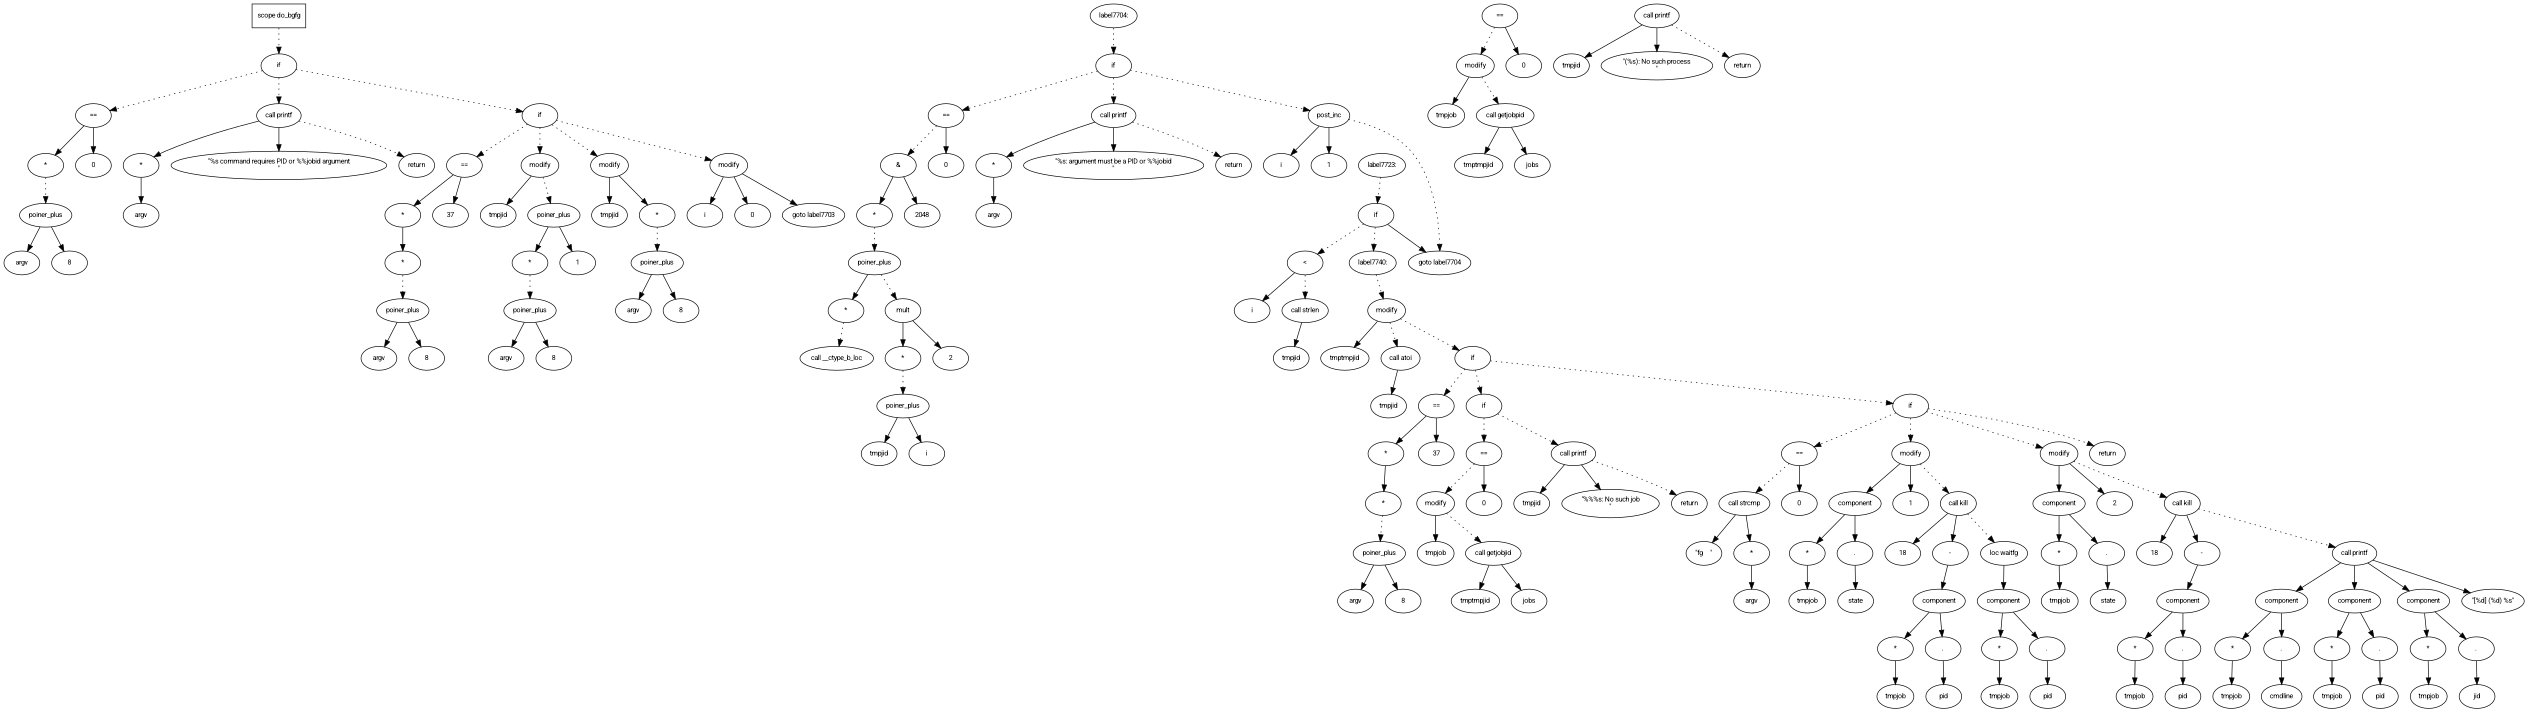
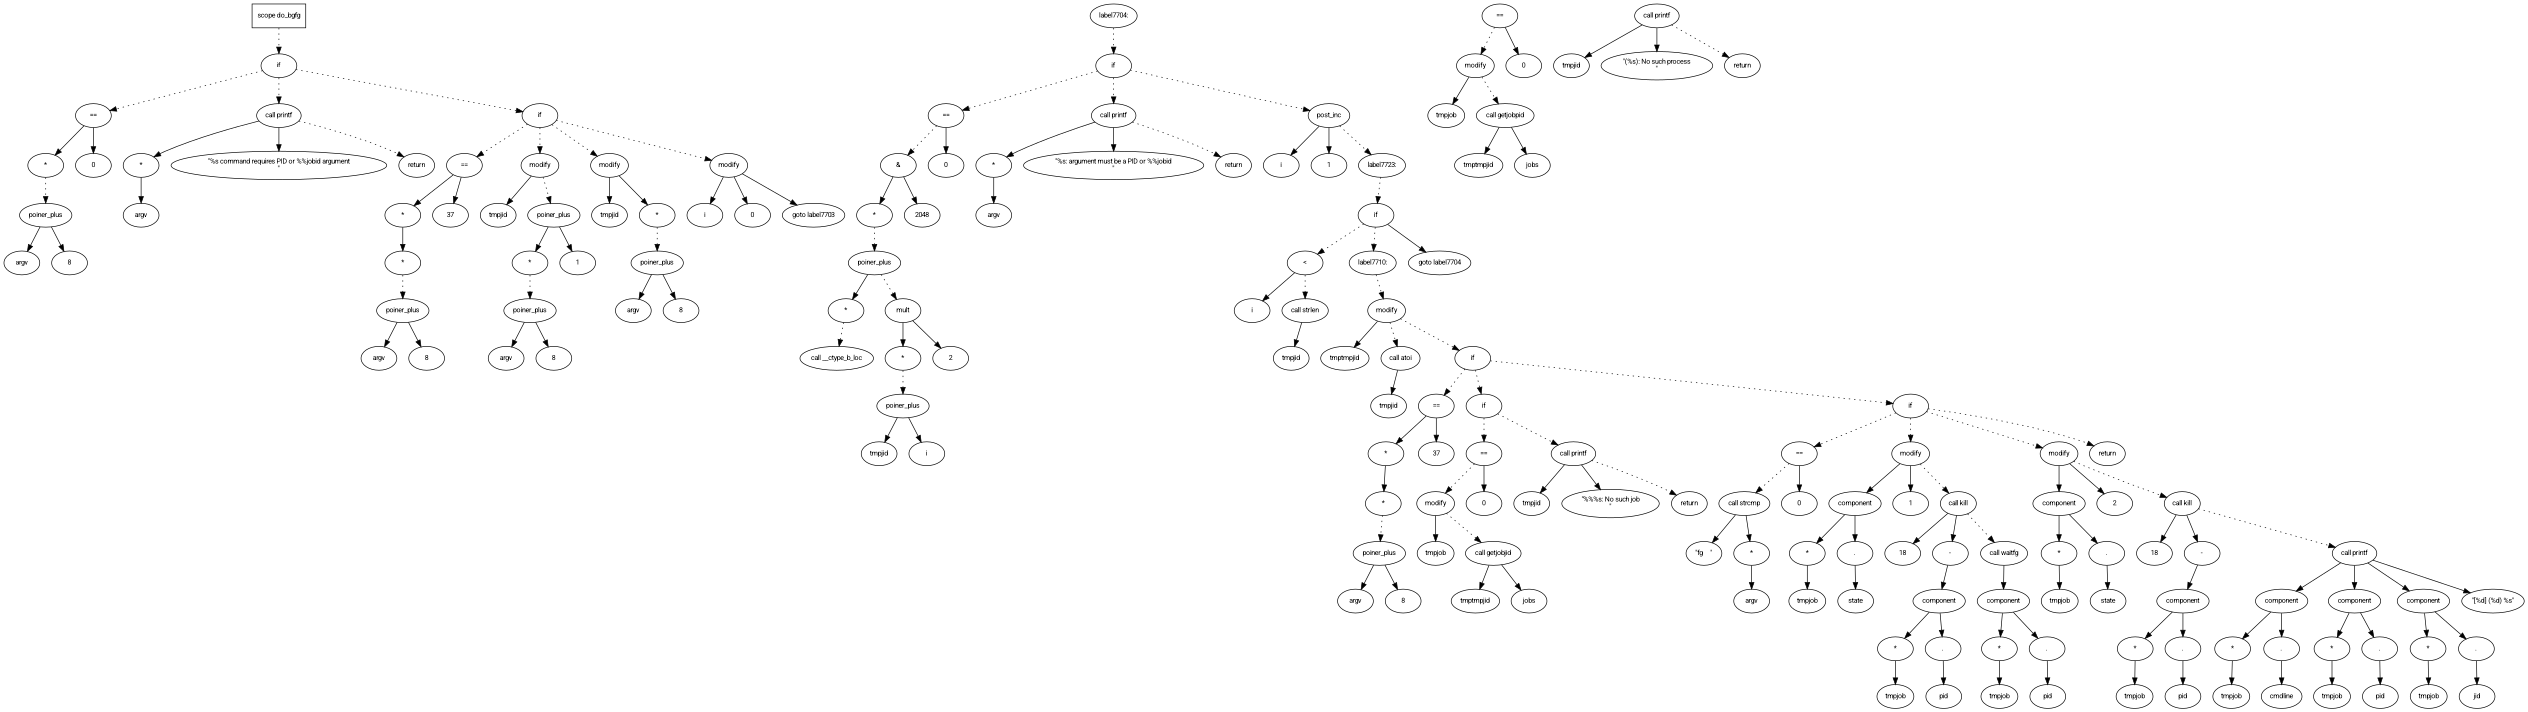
(1419, 162) -> (1353, 138)
(1373, 263) -> (1373, 263)
(2004, 553) -> (2004, 553)
